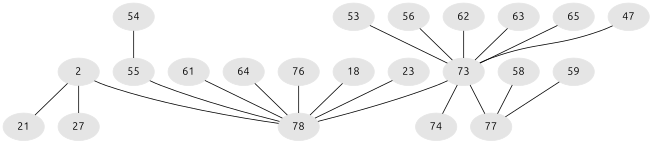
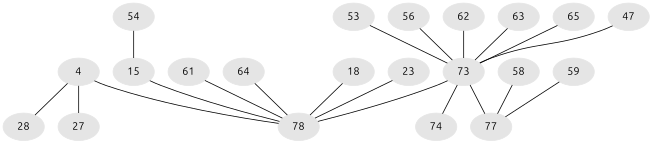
(79, 72) -> (79, 72)
(134, 72) -> (134, 72)
(299, 72) -> none
(24, 127) -> (24, 127)
